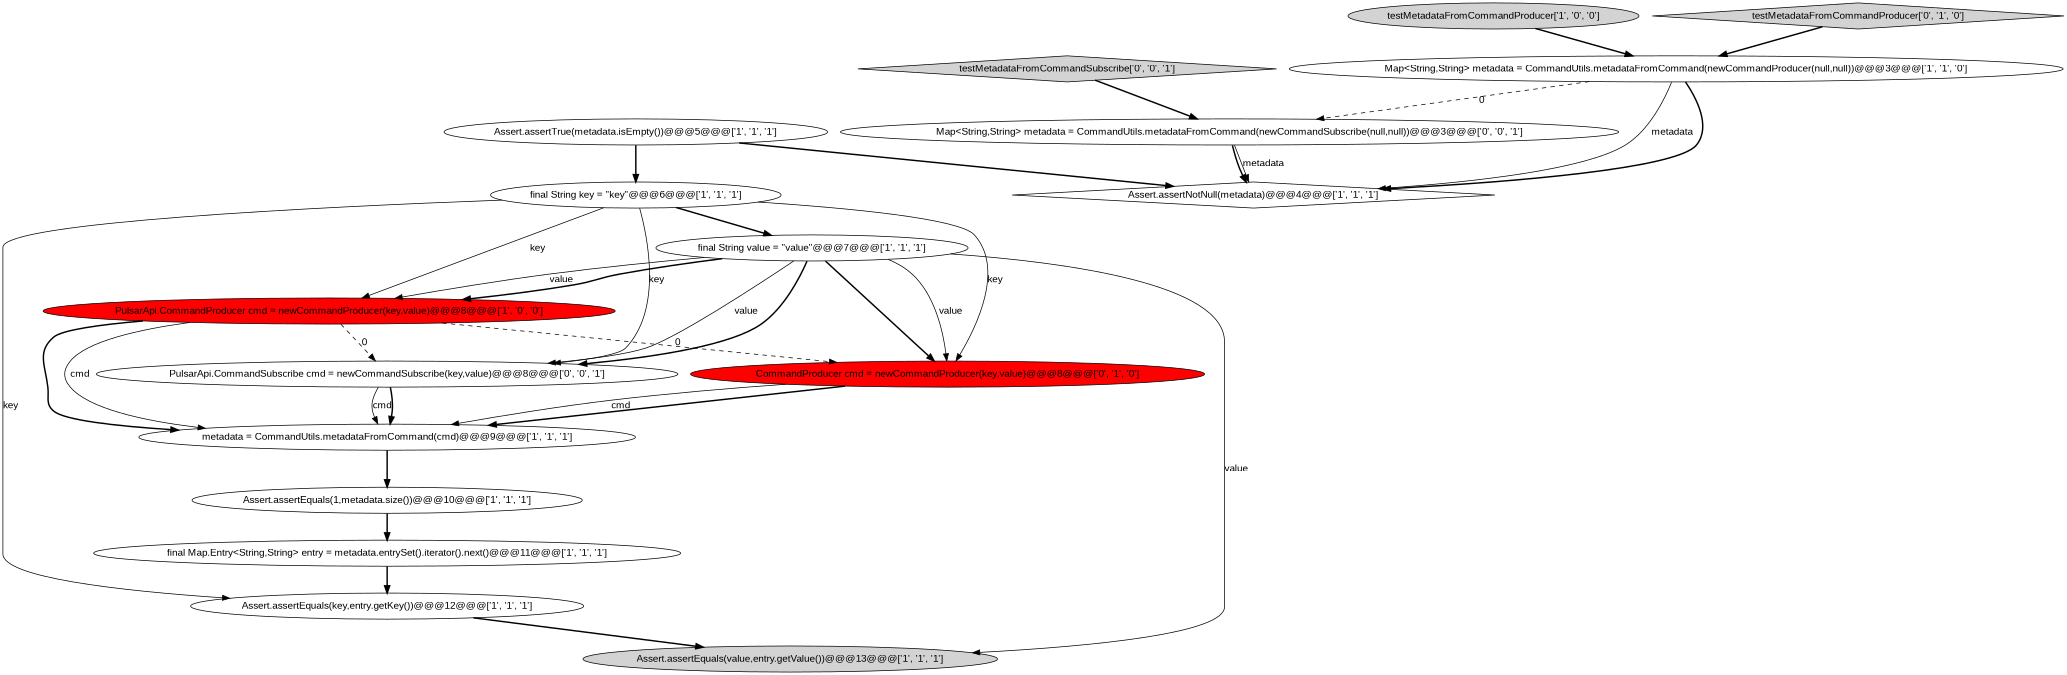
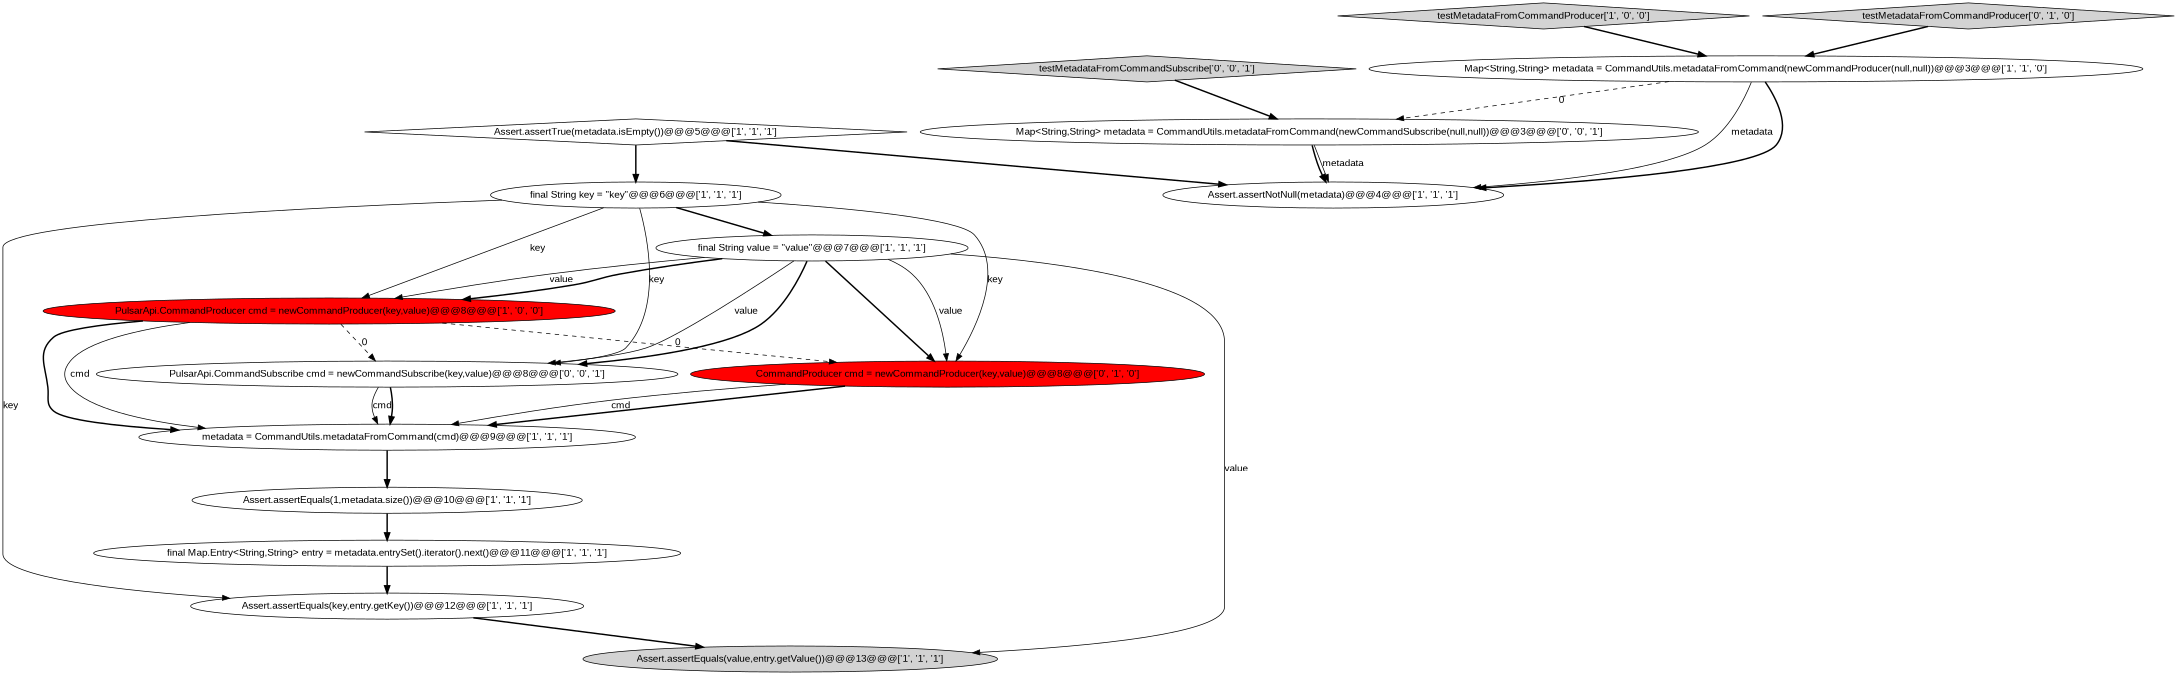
(1494, 16) -> (1544, 16)
(636, 132) -> (636, 132)
(1254, 195) -> (1333, 195)
